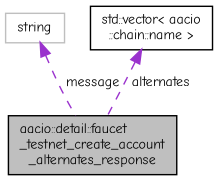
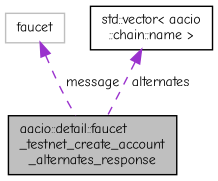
(35, 28) -> (35, 28)
